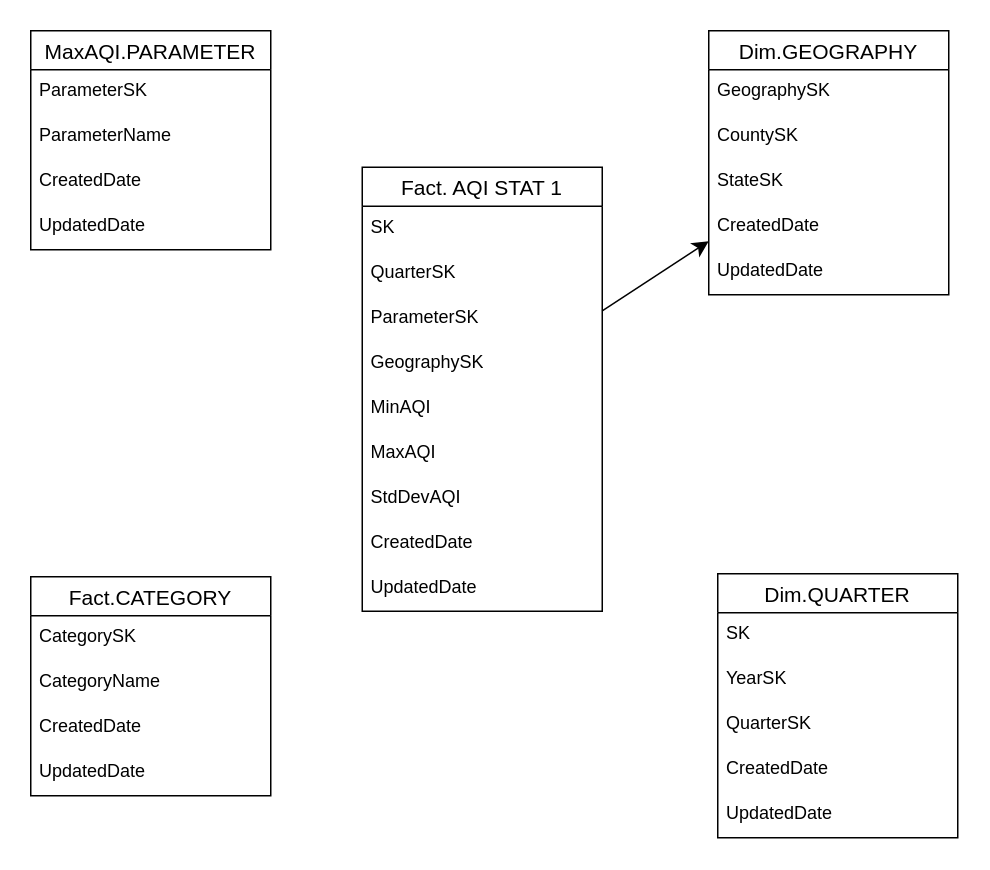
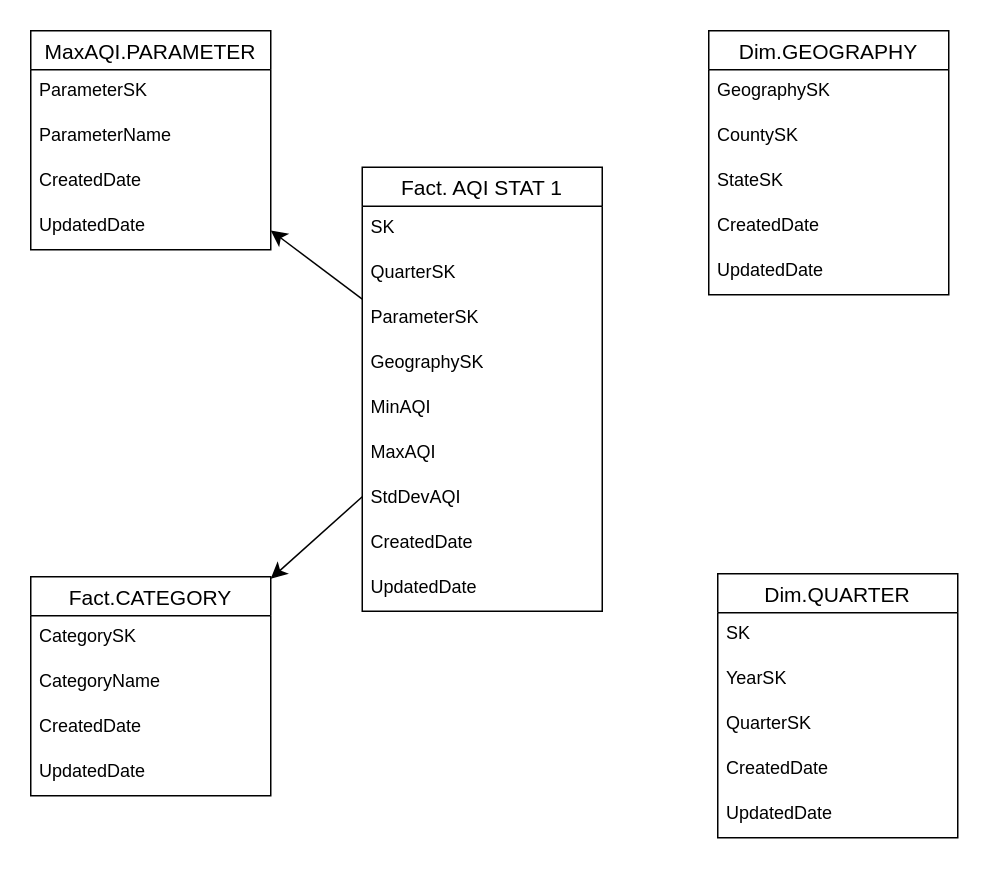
none -> (320, 268)
(651, 279) -> none
none -> (319, 535)
